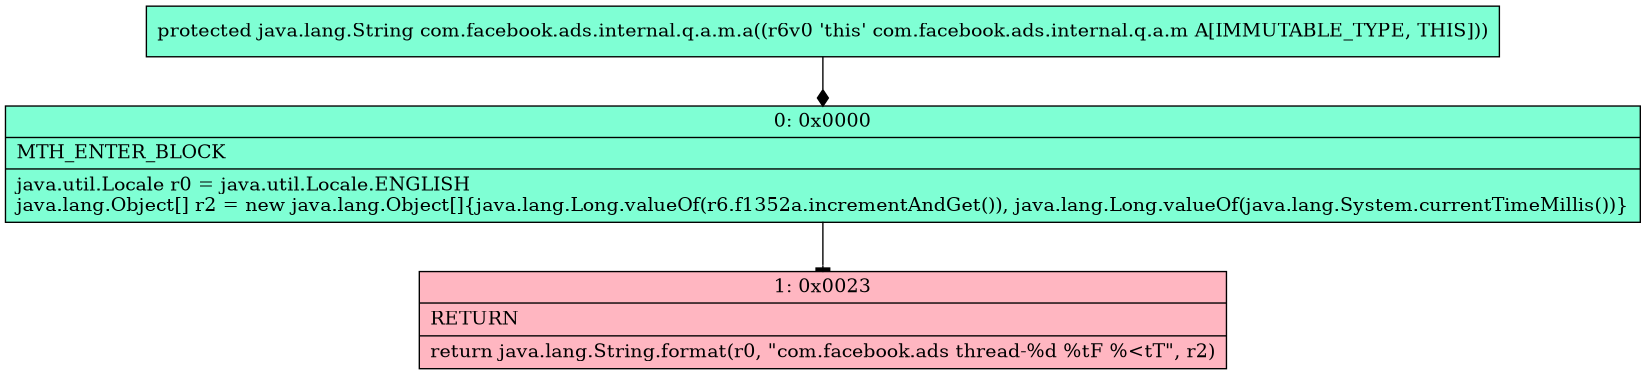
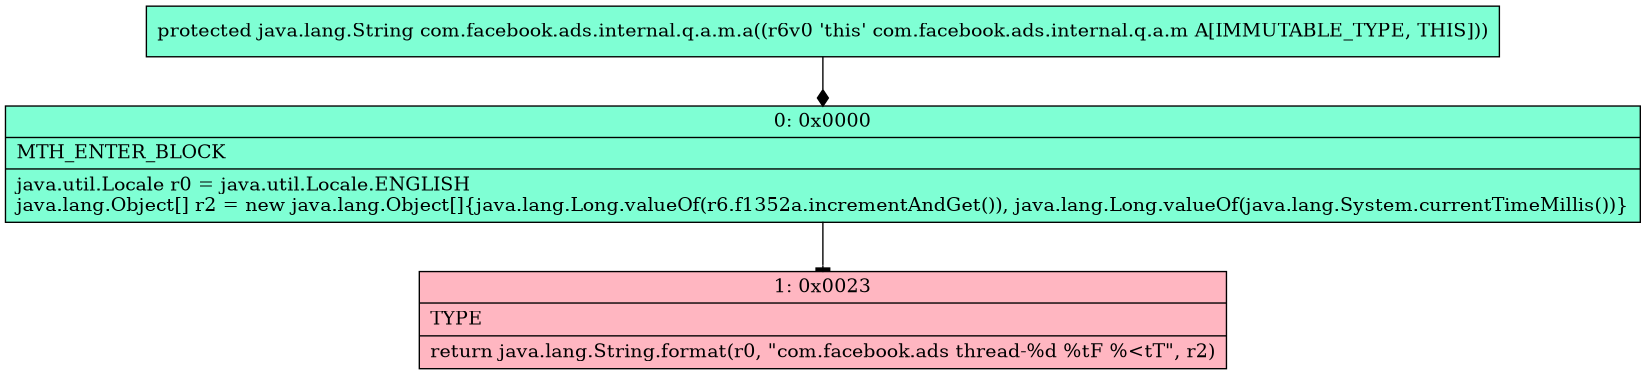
(475, 319) -> (457, 319)
